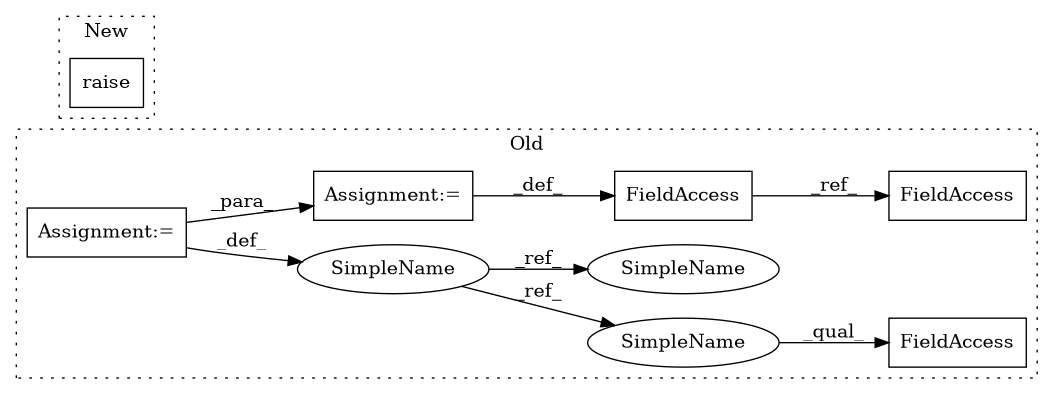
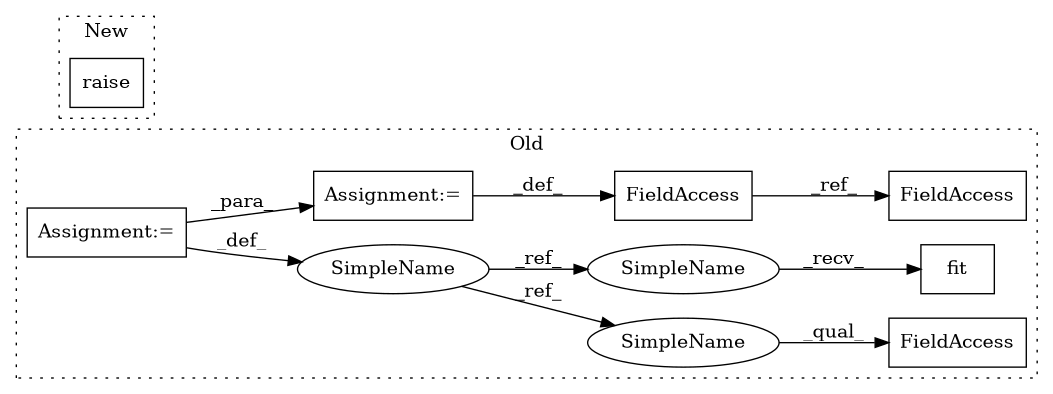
none -> (958, 269)
